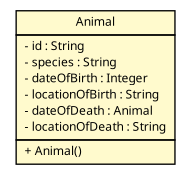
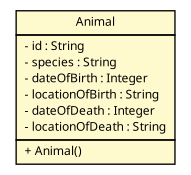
(89, 111) -> (90, 111)
